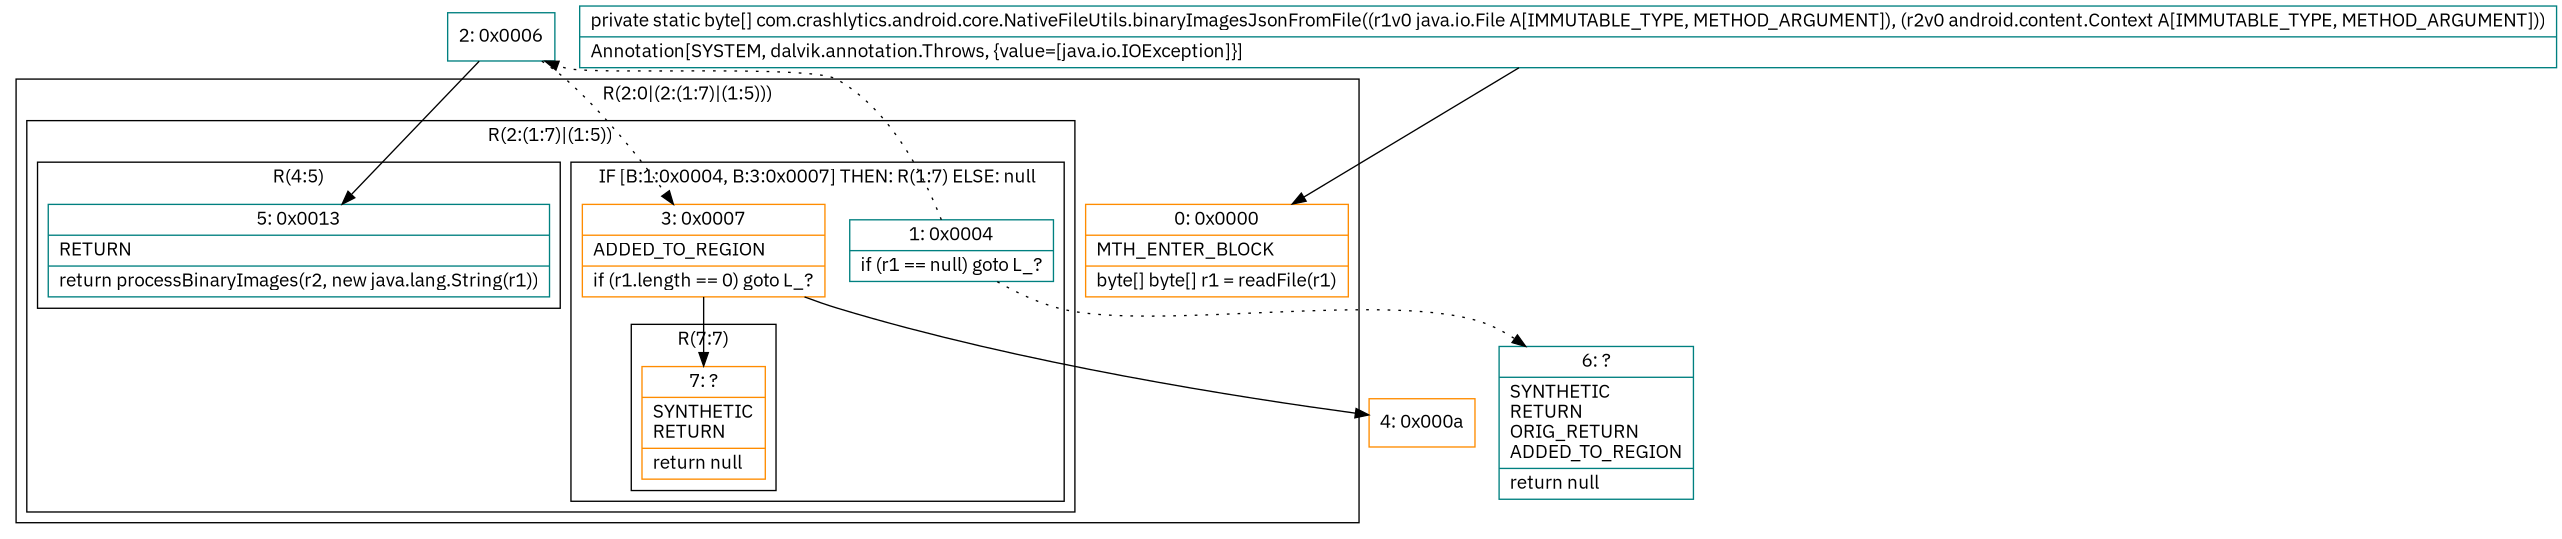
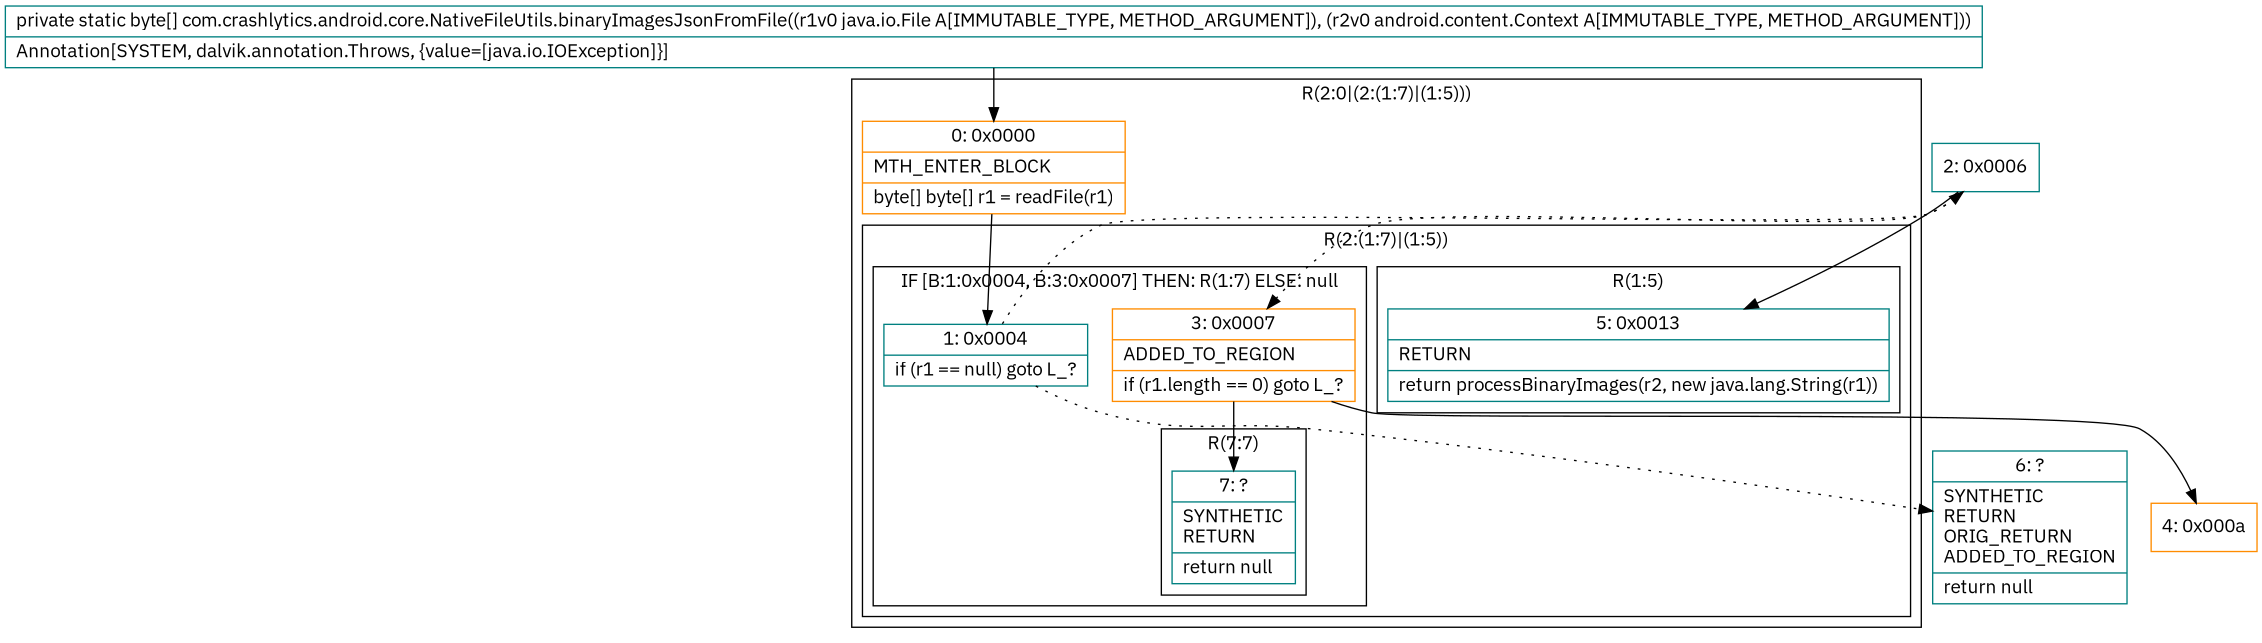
(299, 178) -> (1638, 282)
none -> (990, 258)
(704, 423) -> (1234, 527)
